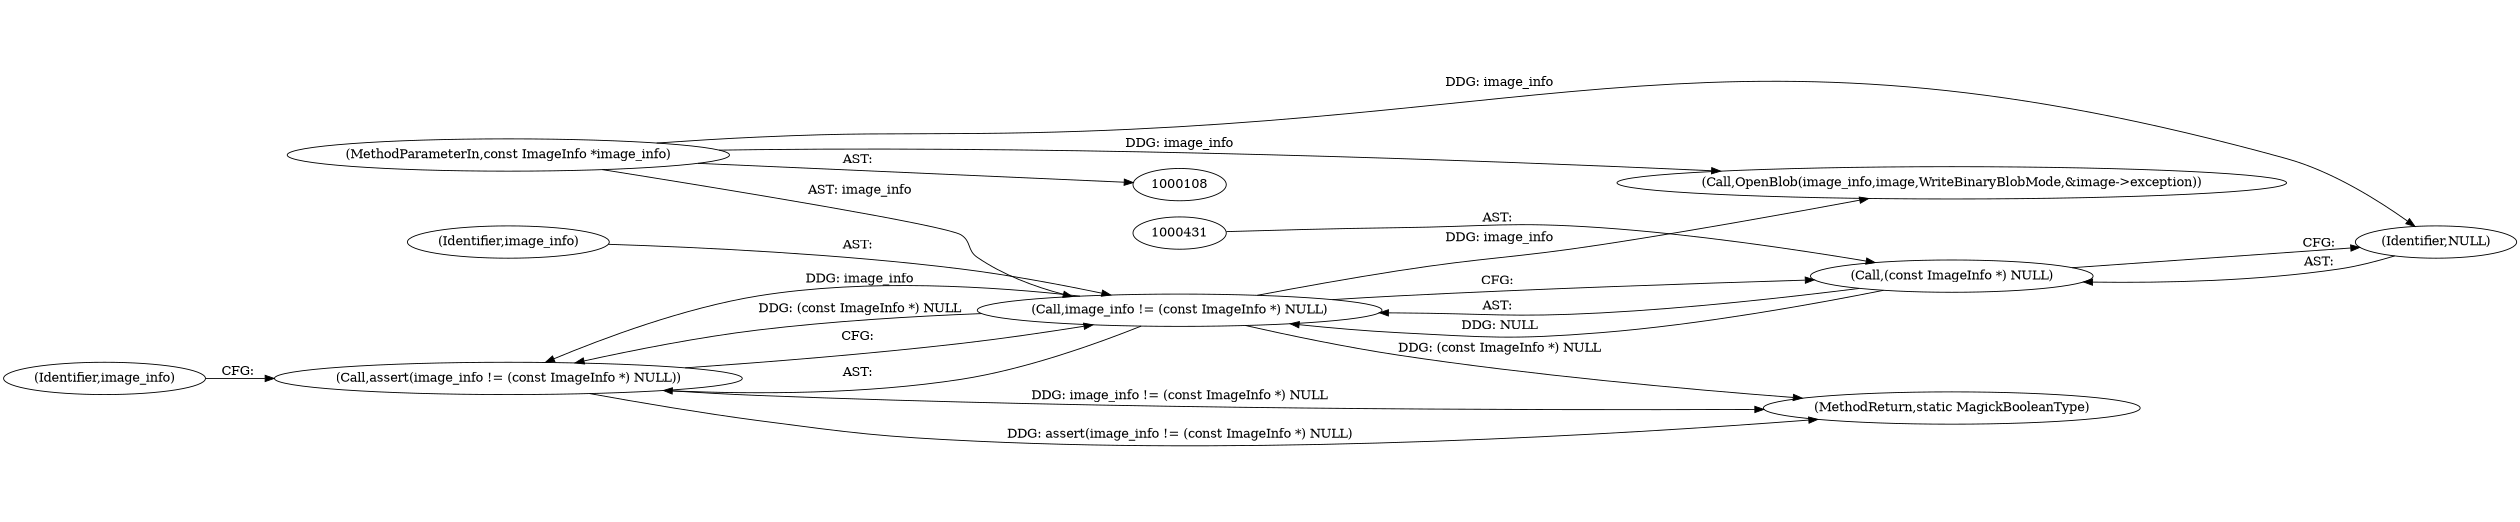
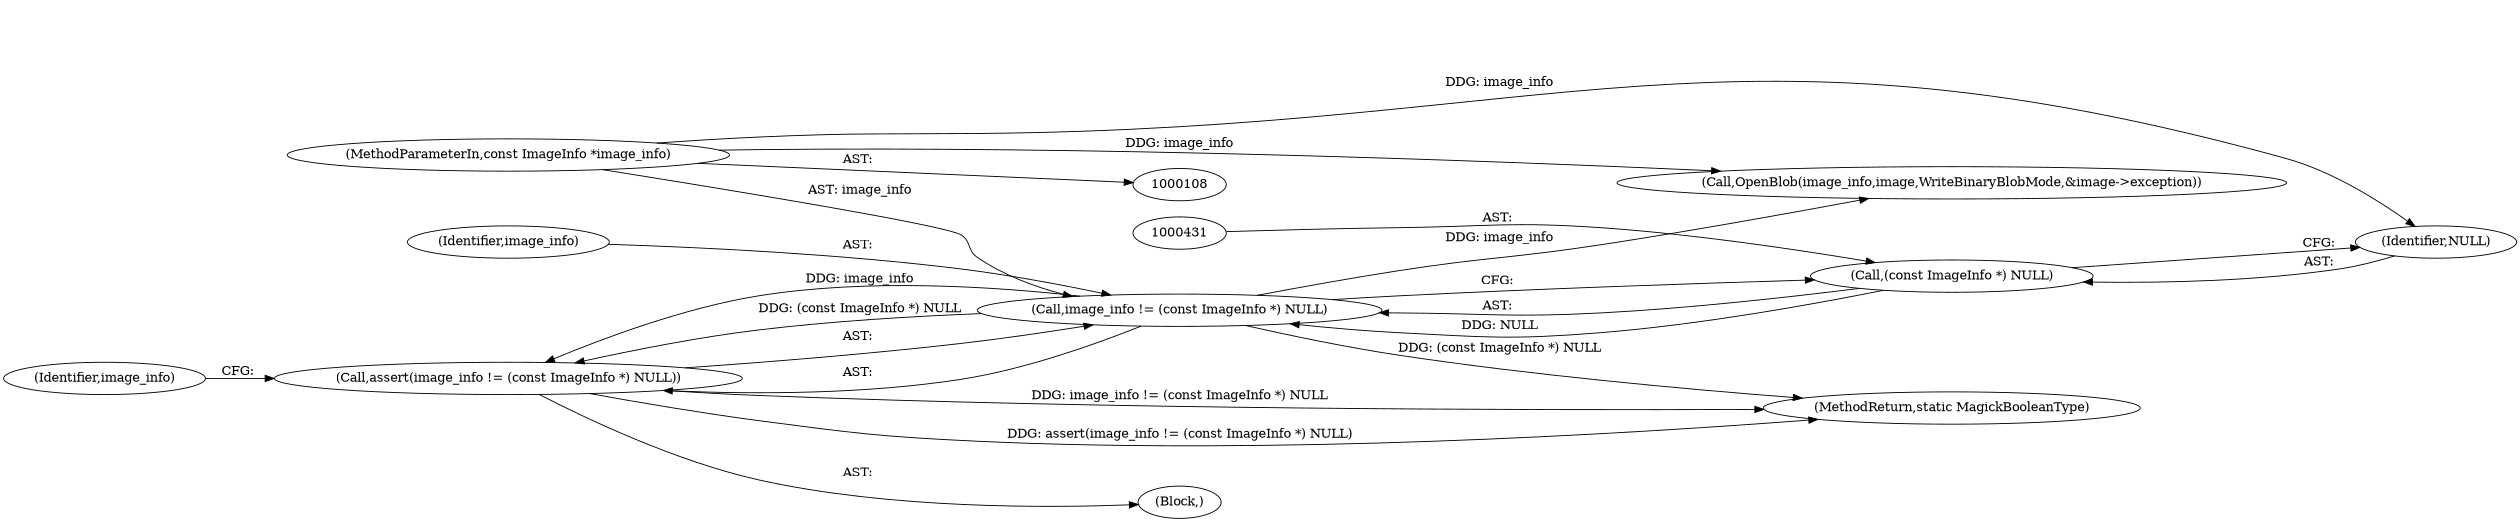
(860, 337) -> (860, 337)
none -> (1180, 502)
